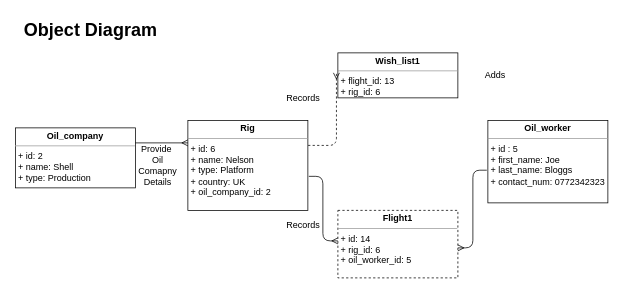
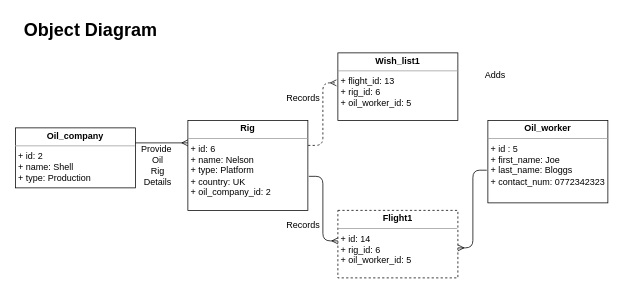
(398, 75) -> (398, 87)
(158, 165) -> (158, 165)
